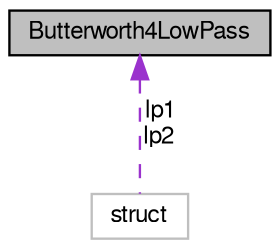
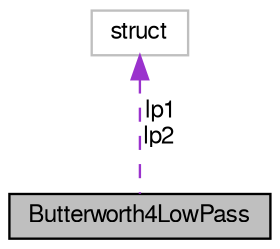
(140, 137) -> (140, 137)
